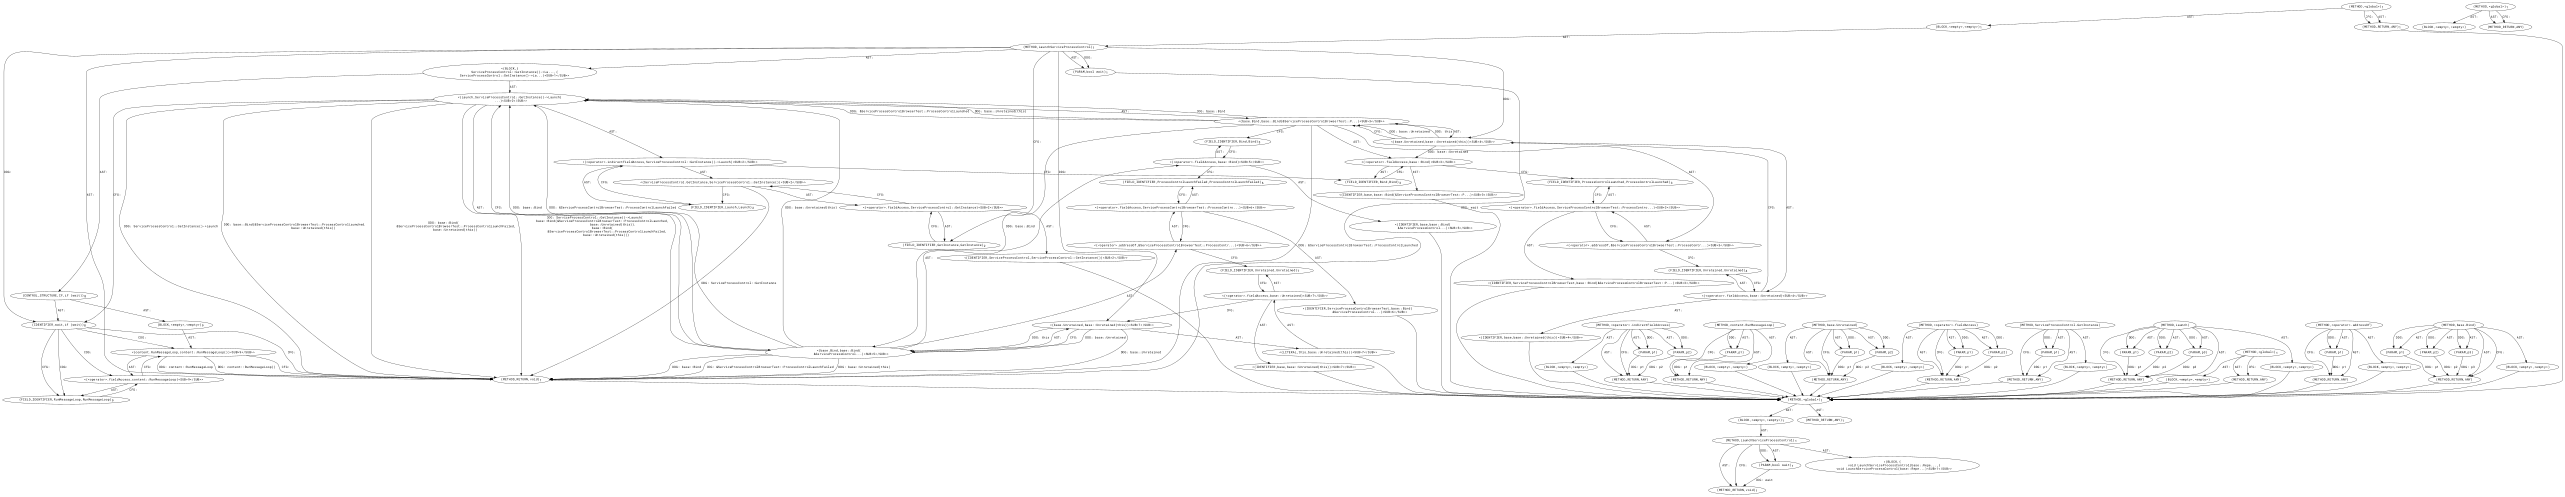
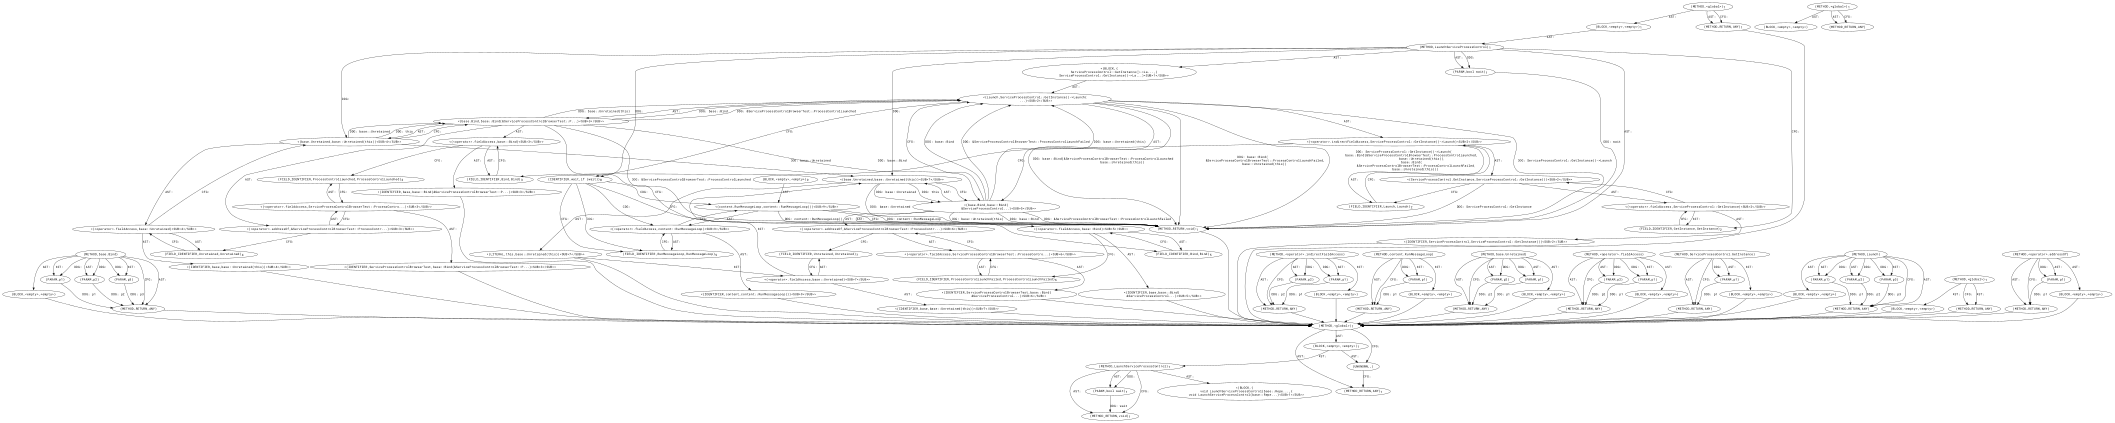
(1427, 151) -> (626, 158)
none -> (759, 294)
(54, 296) -> none
(1232, 310) -> (763, 229)
none -> (1363, 367)
